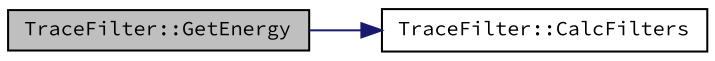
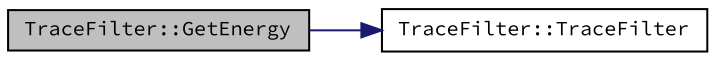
(545, 30) -> (545, 30)
